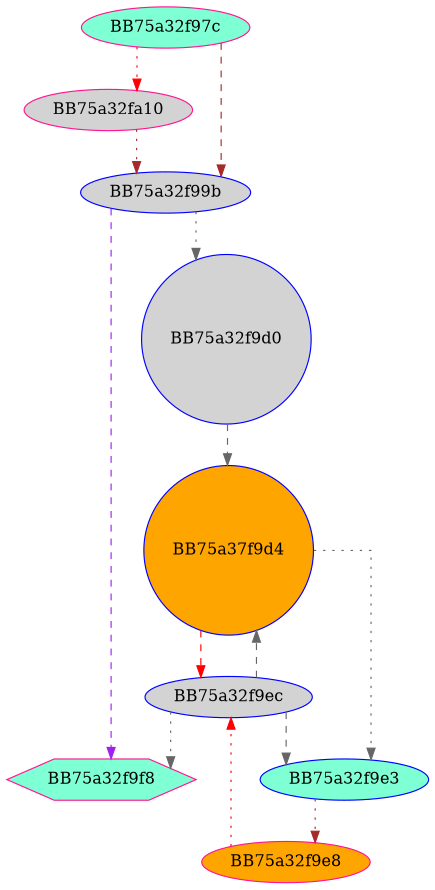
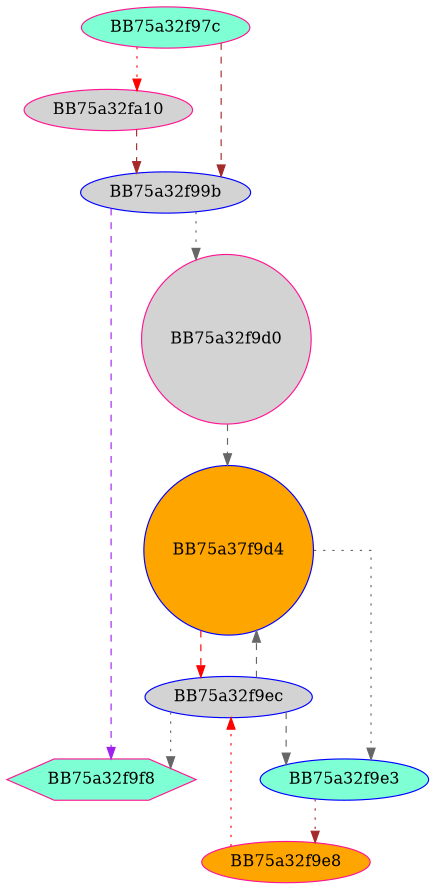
(137, 146) -> (137, 146)
(226, 339) -> (226, 339)
